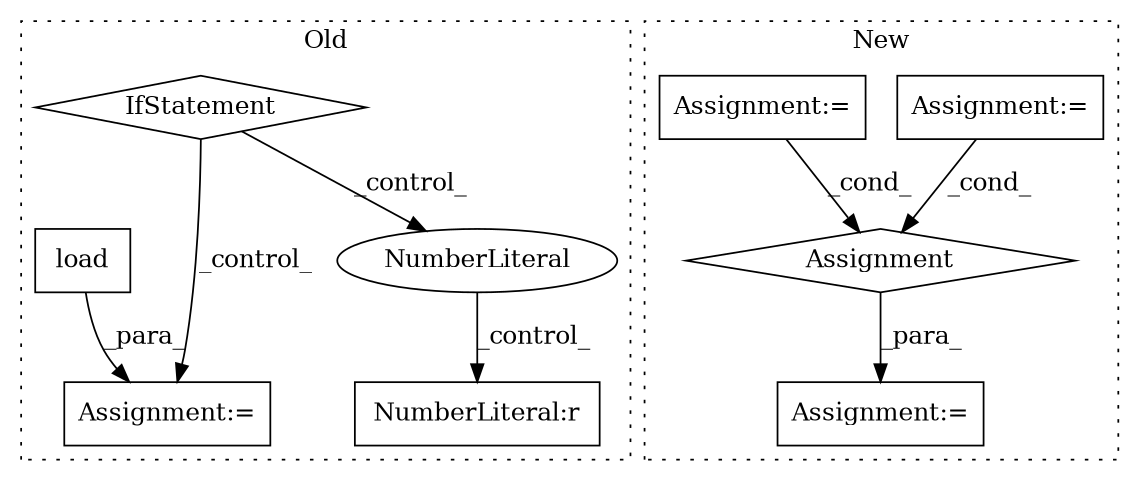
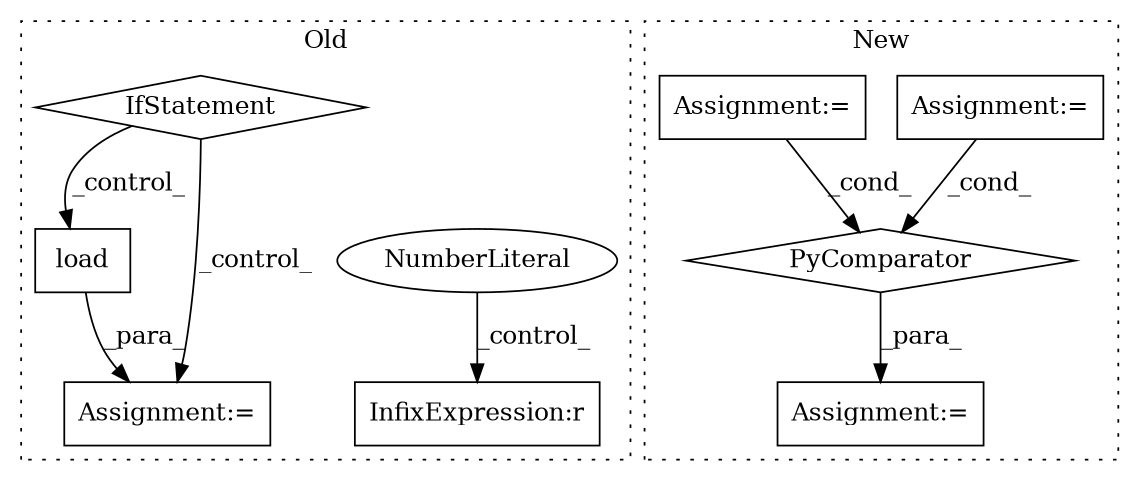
(326, 177) -> (83, 157)
(881, 261) -> (881, 261)
(477, 414) -> (477, 414)
